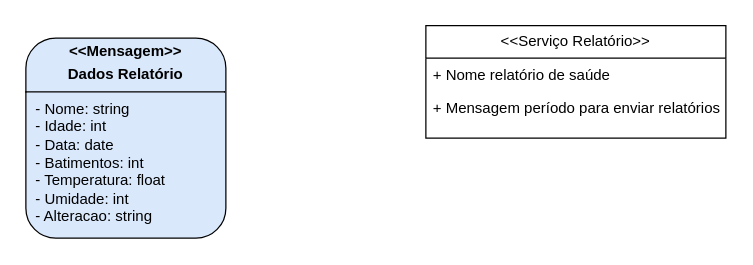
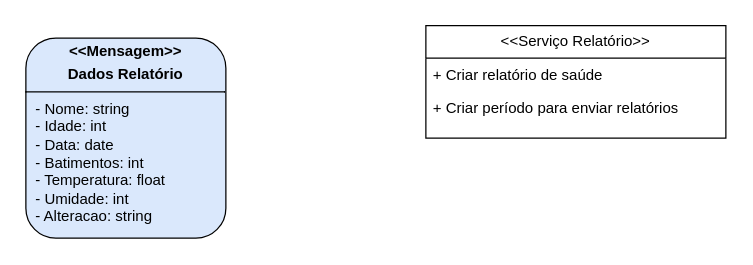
(526, 76) -> (529, 76)
(577, 117) -> (575, 108)
